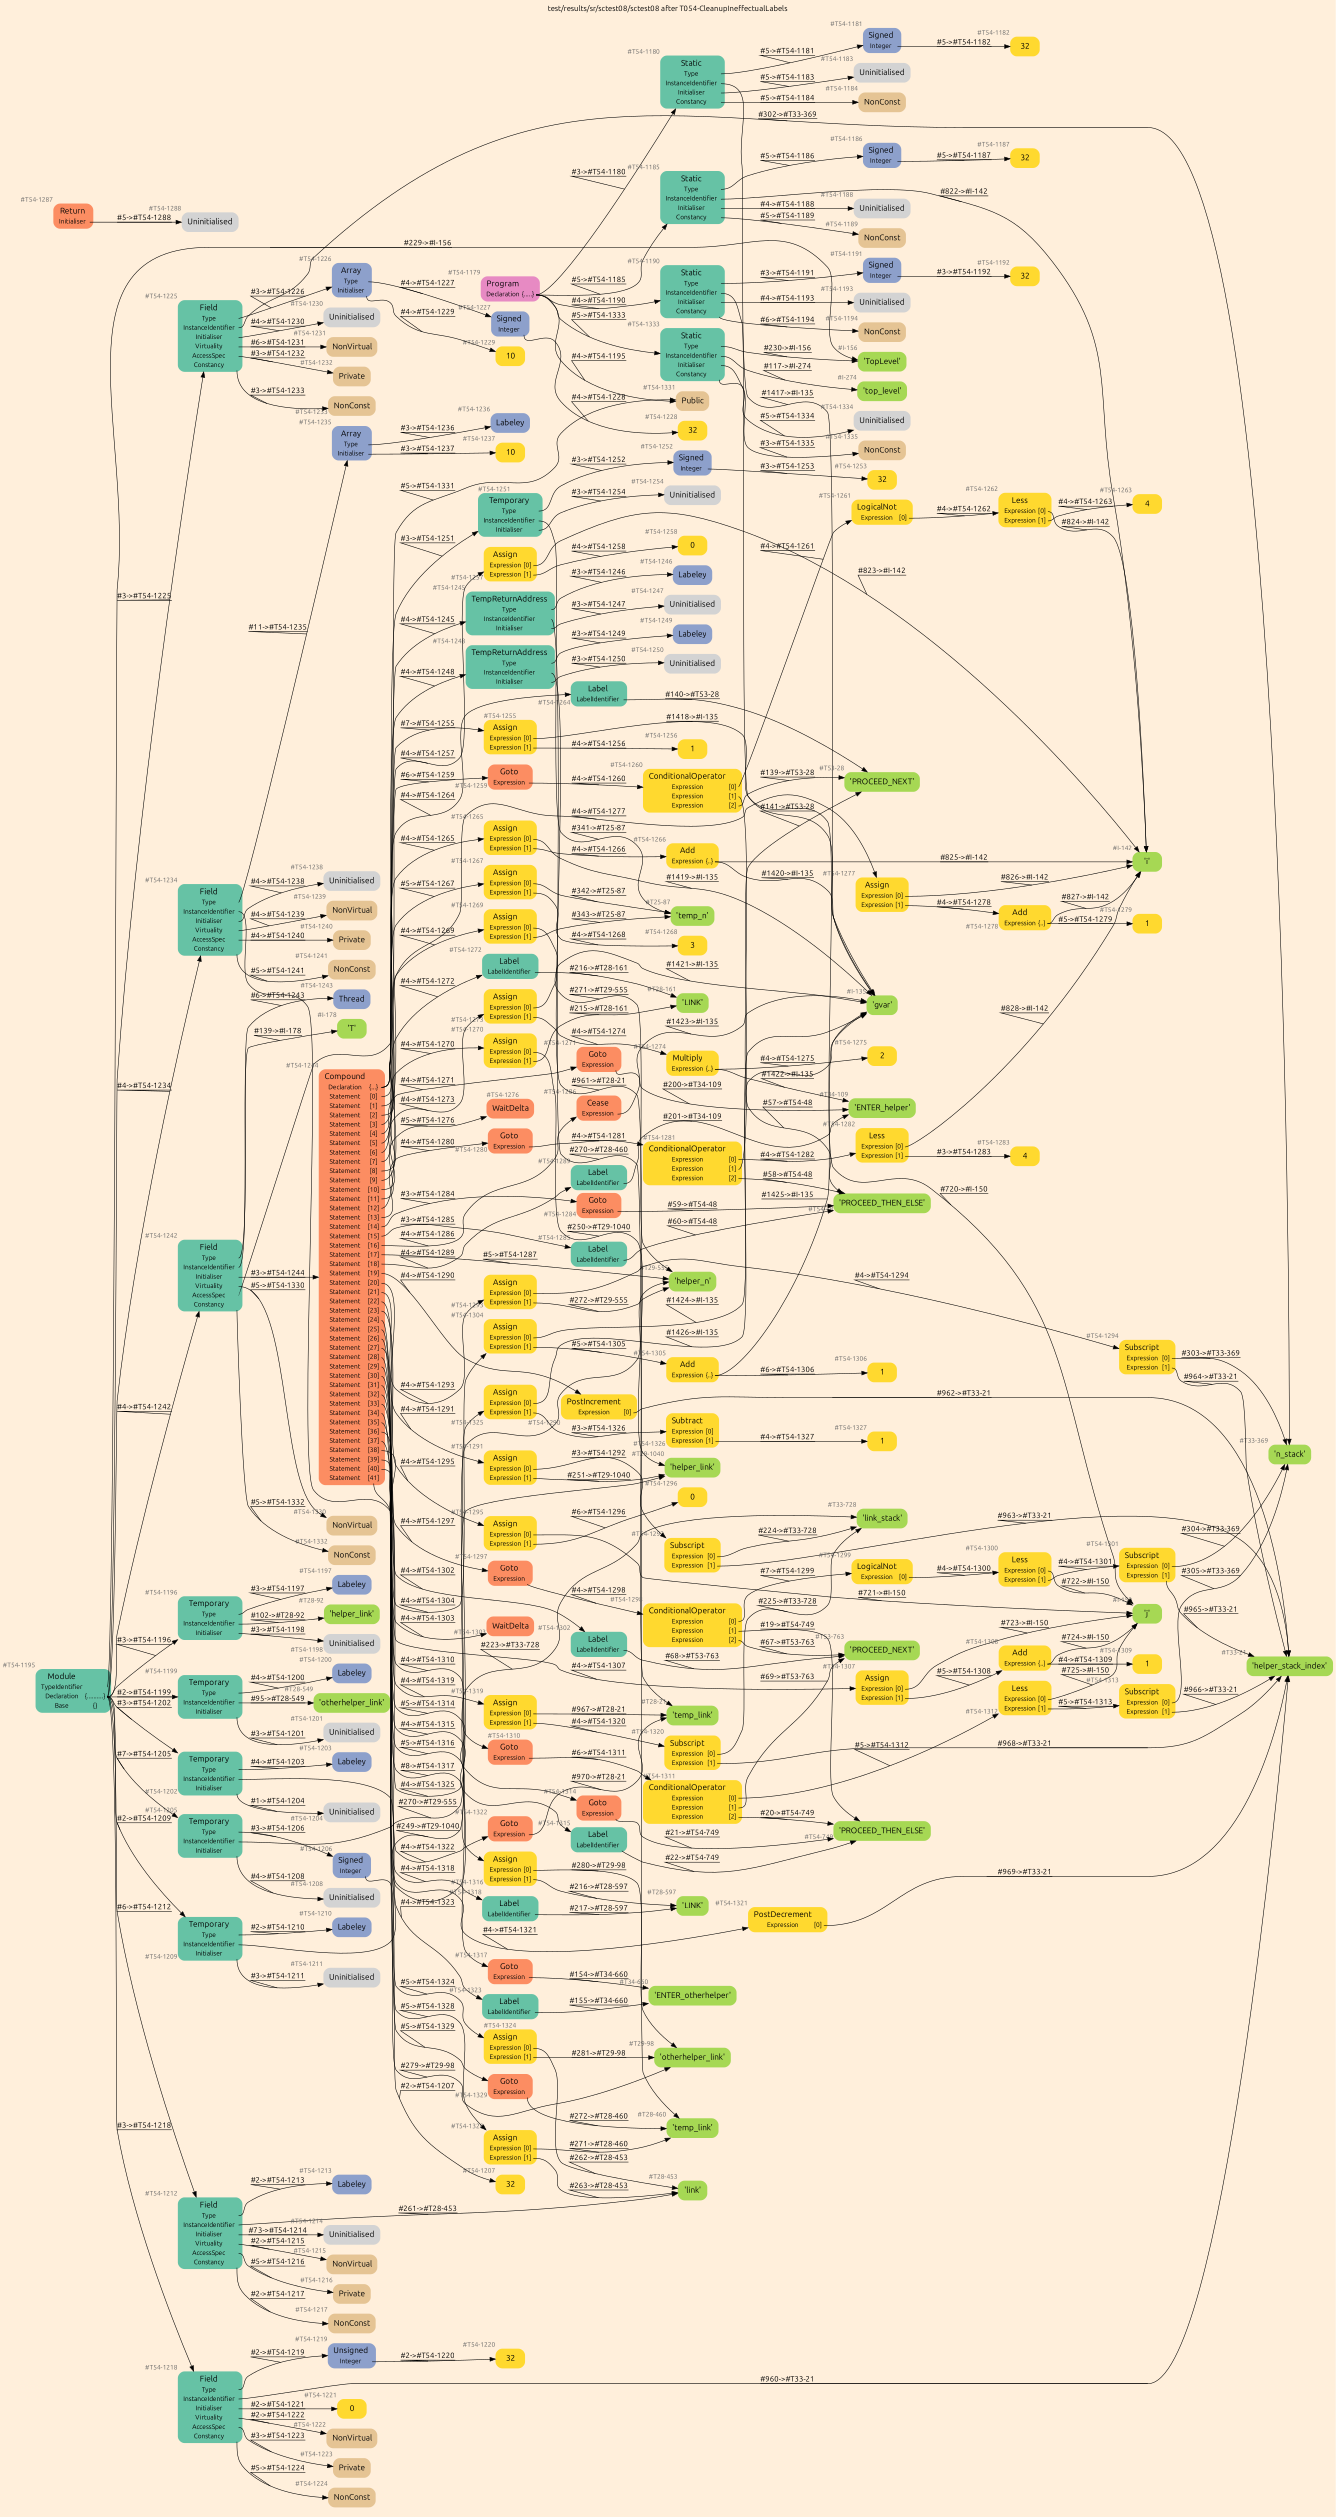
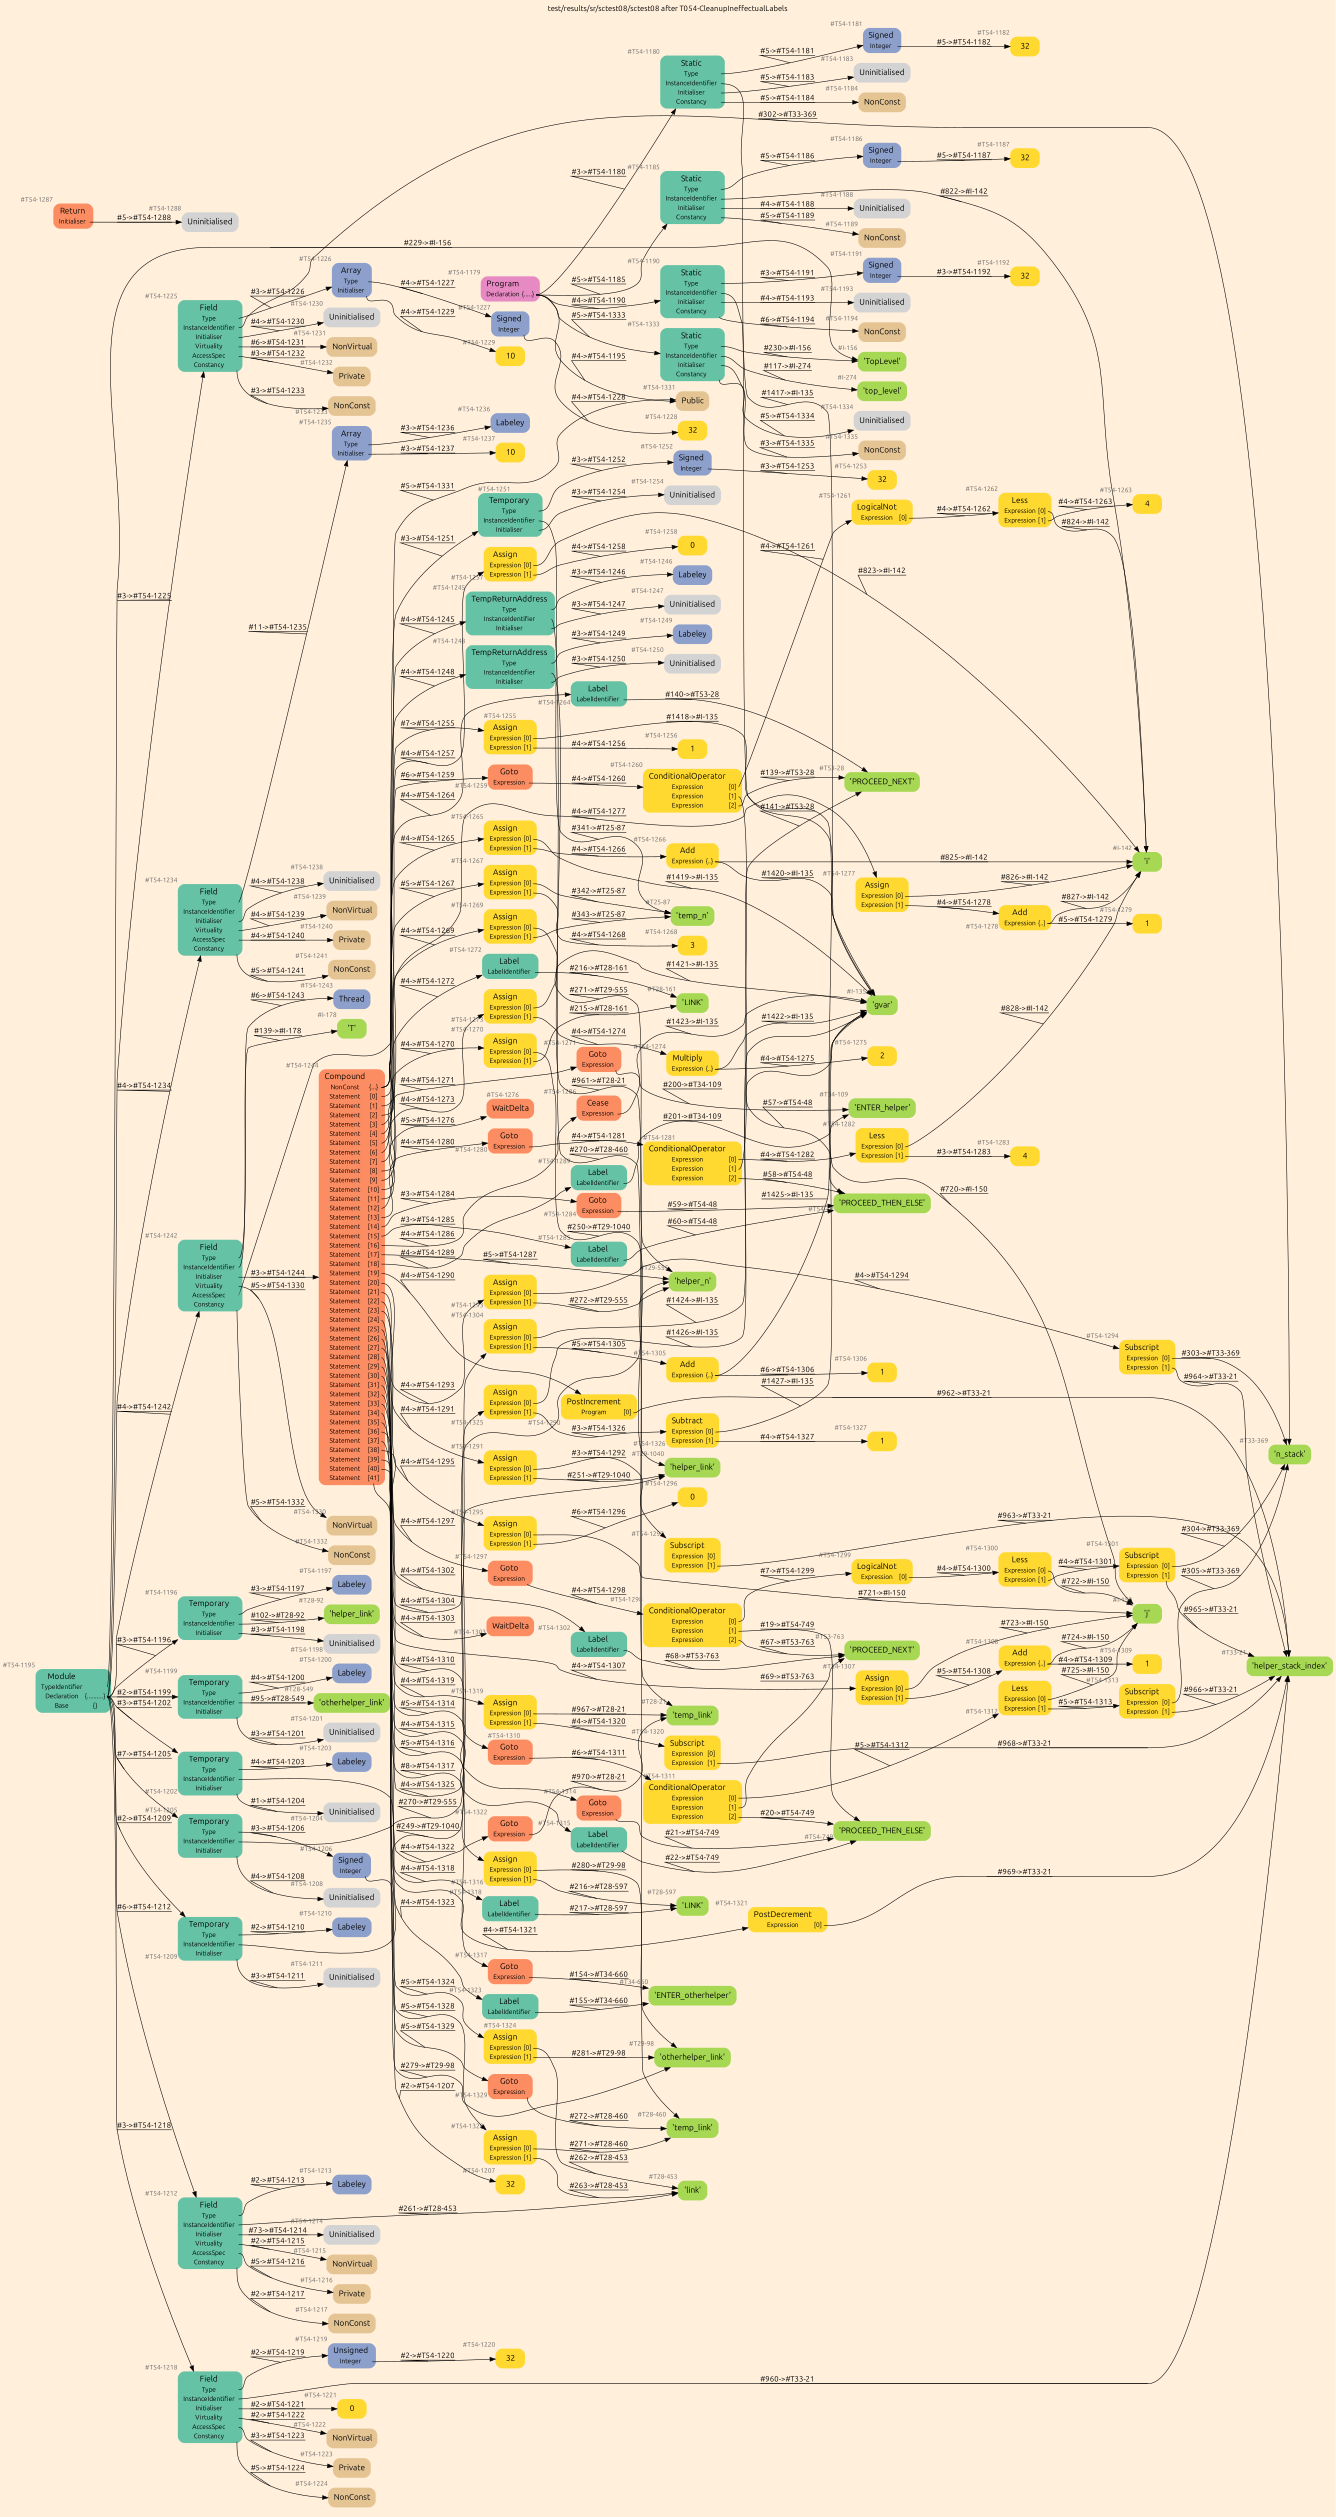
(779, 1086) -> (779, 1023)
(345, 1087) -> (345, 1087)
none -> (832, 1256)
(594, 1412) -> (594, 1412)
(882, 1519) -> none
